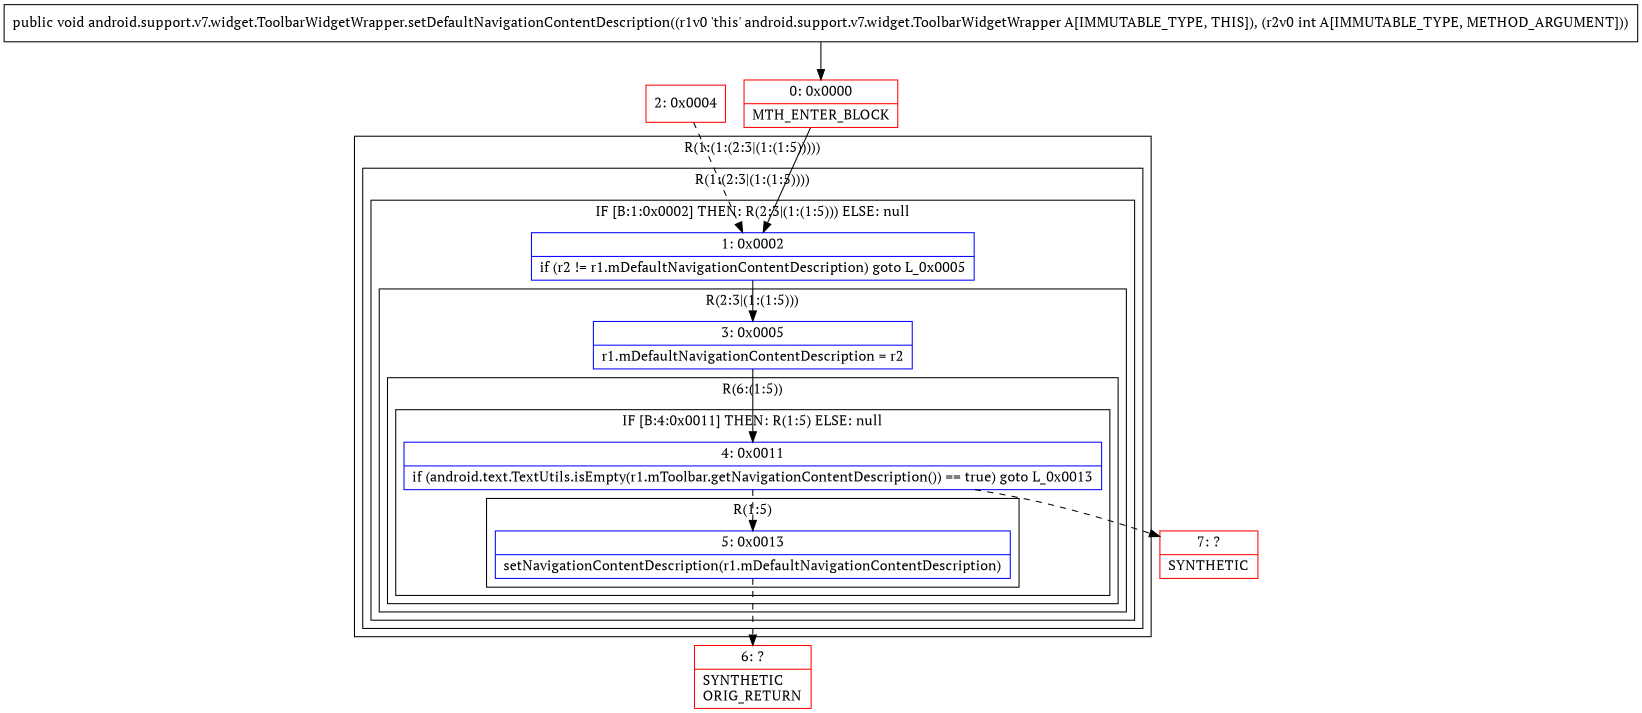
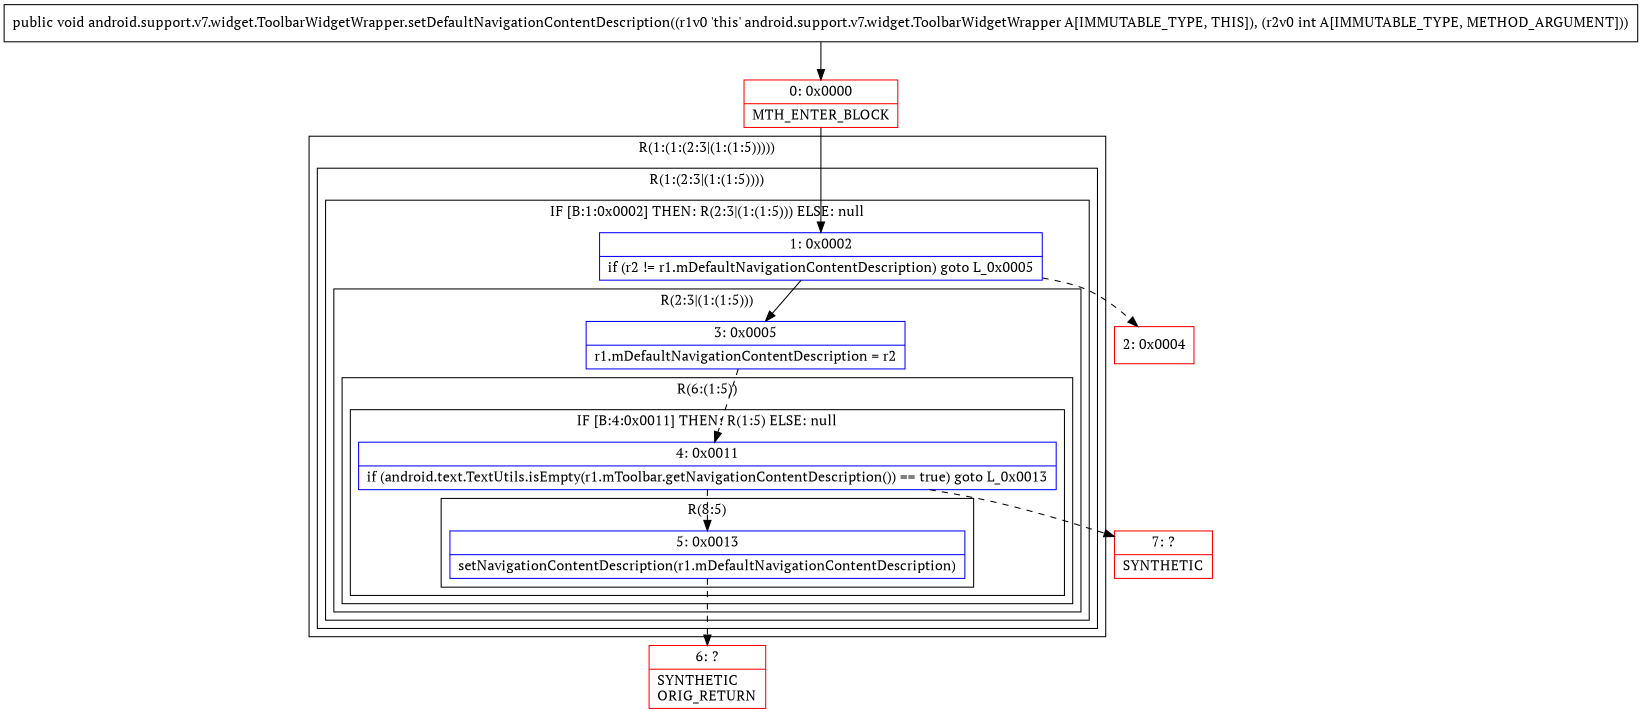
(717, 175) -> (1090, 291)
(753, 400) -> (728, 401)
(753, 510) -> (707, 510)
